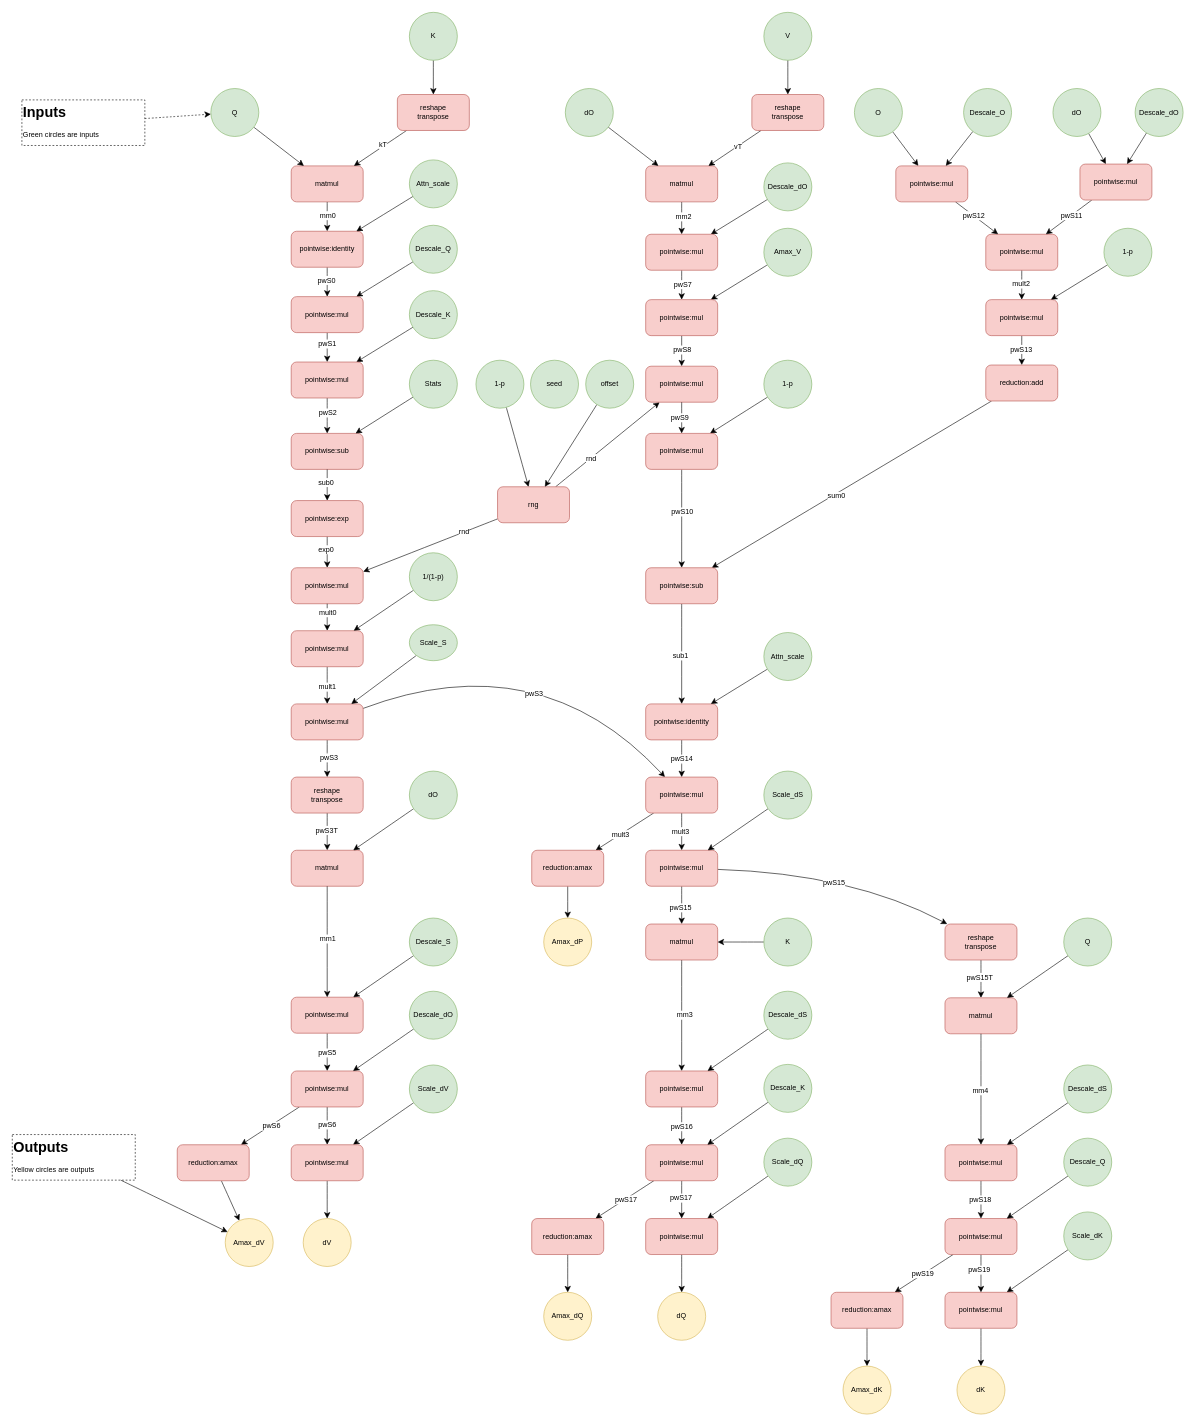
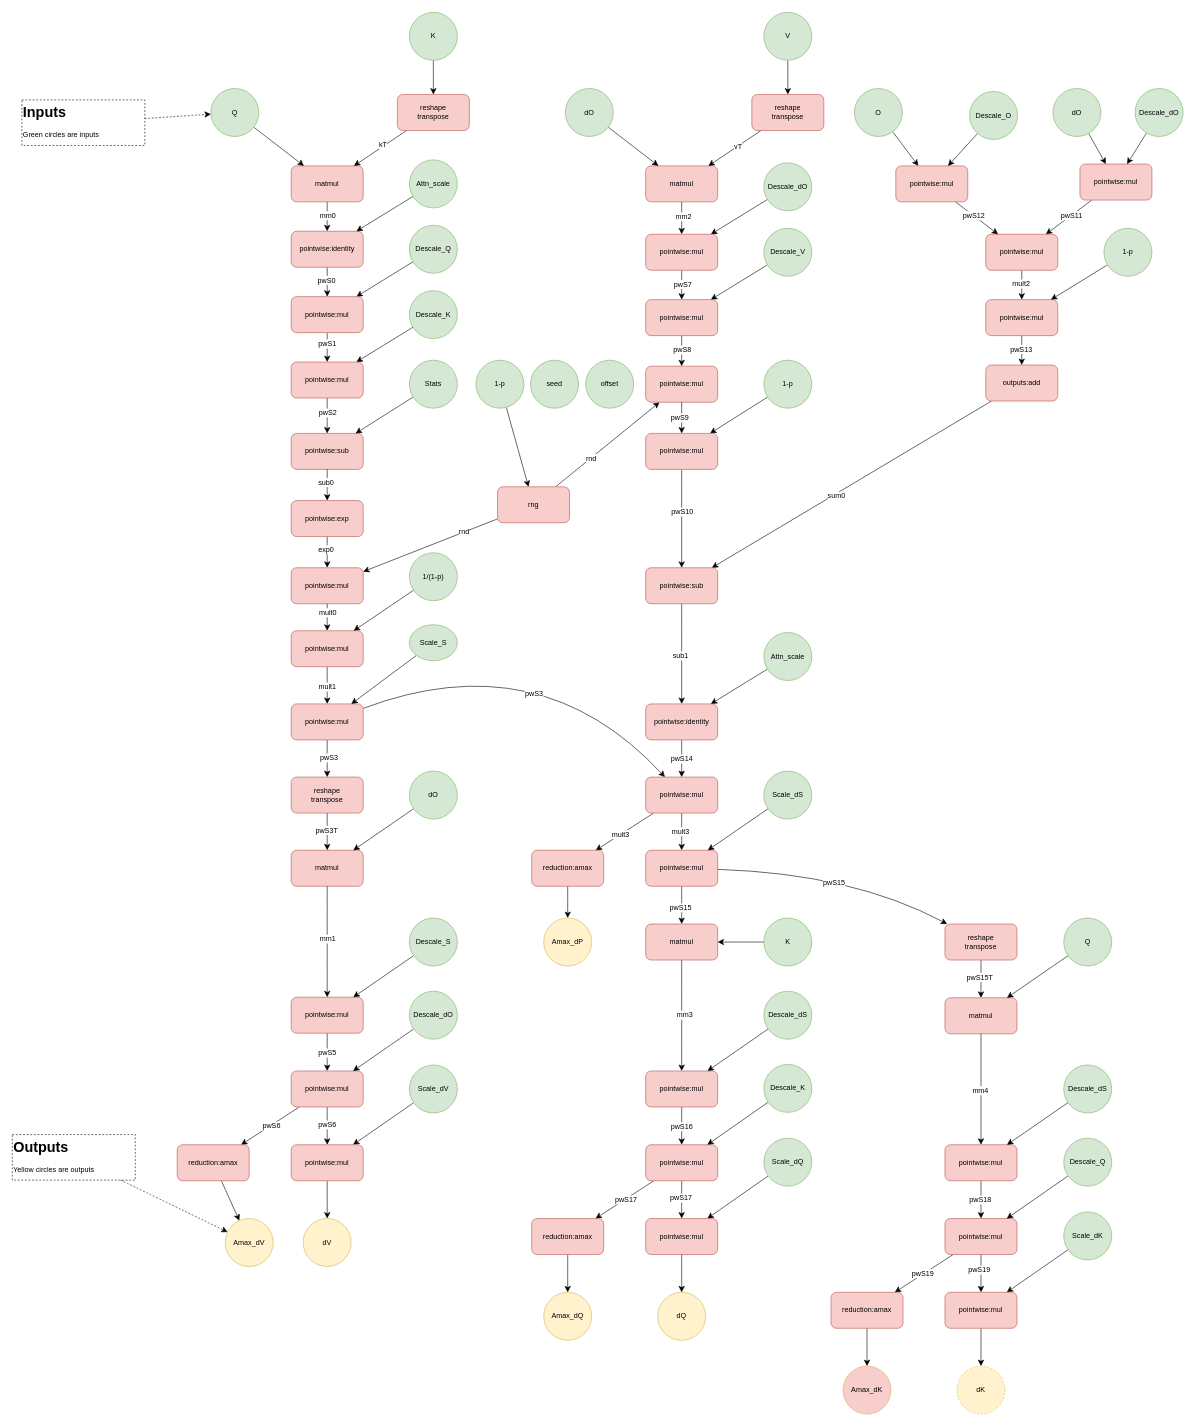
(988, 113) -> (994, 116)
(788, 252) -> (788, 252)
(1022, 383) -> (1022, 383)
(572, 444) -> none
(172, 1205) -> (172, 1205)
(867, 1391) -> (867, 1391)
(981, 1391) -> (981, 1391)
